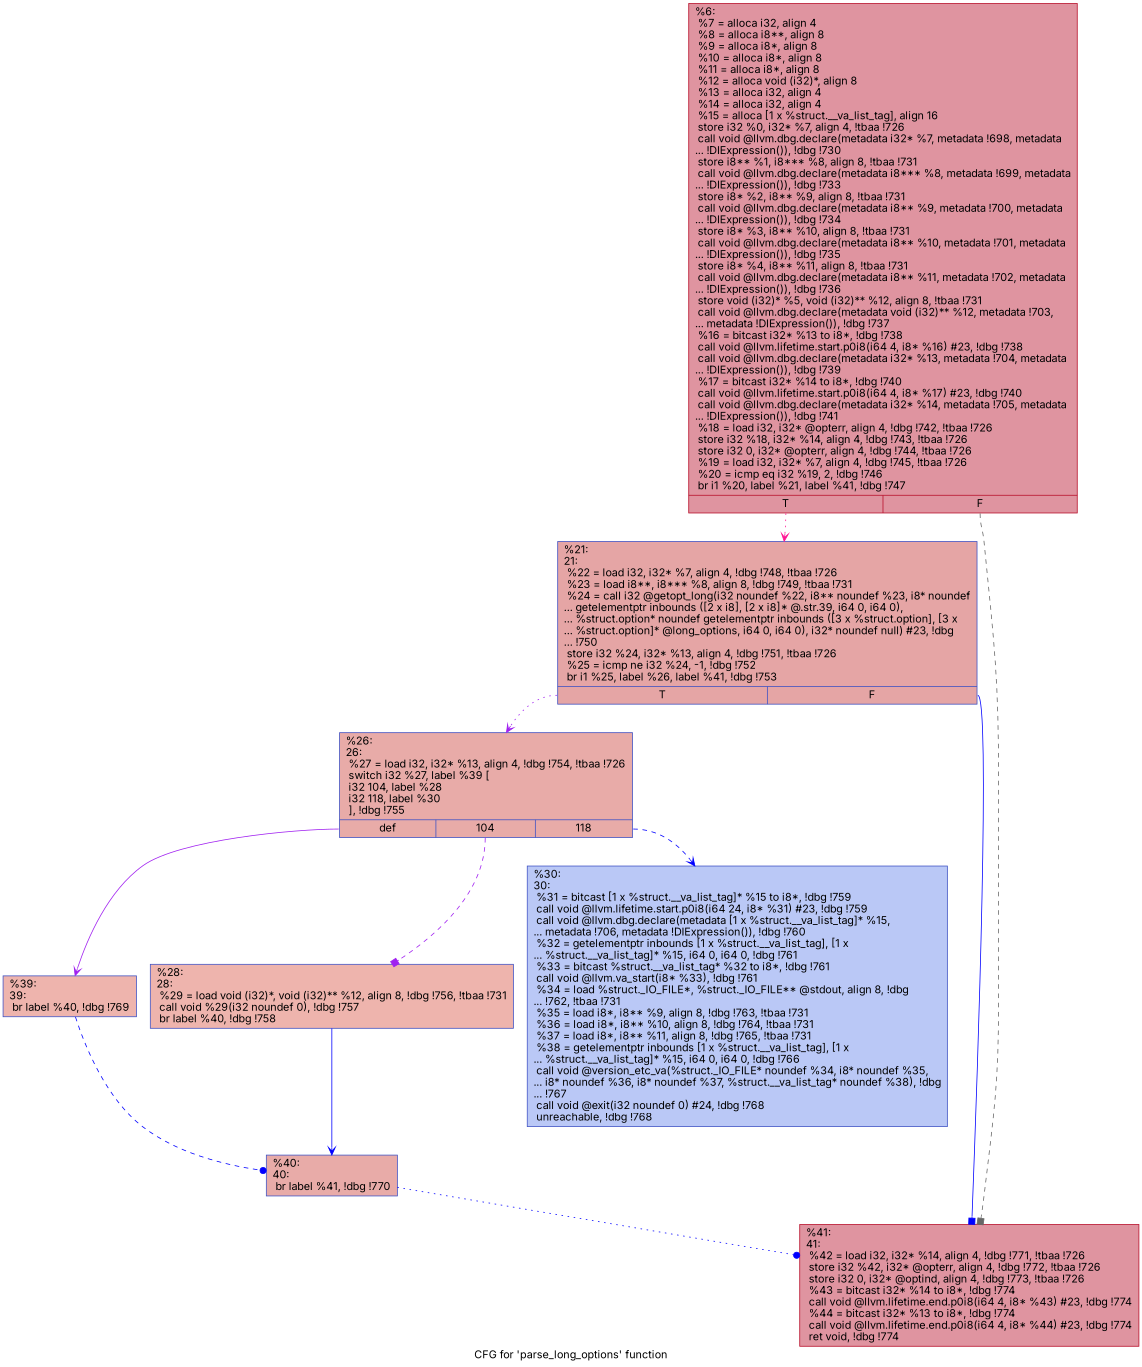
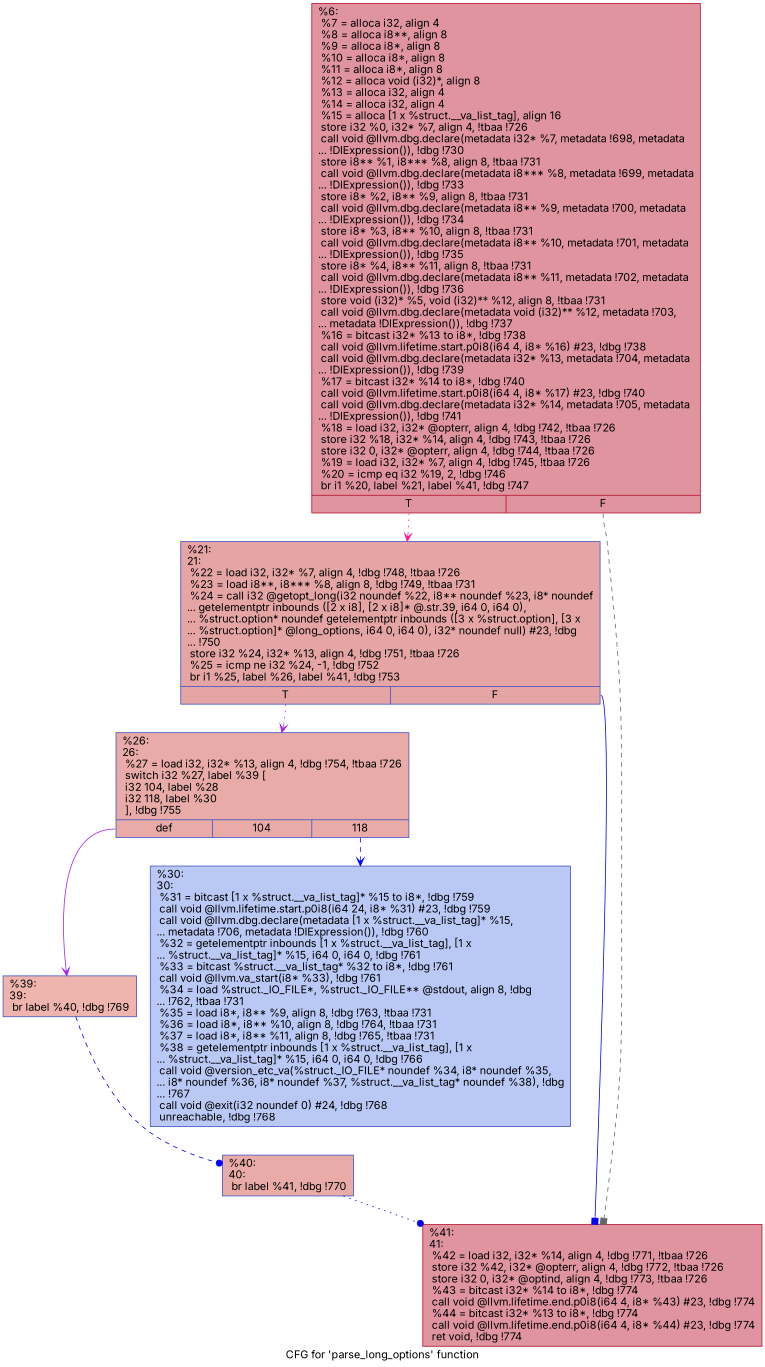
(332, 996) -> none
